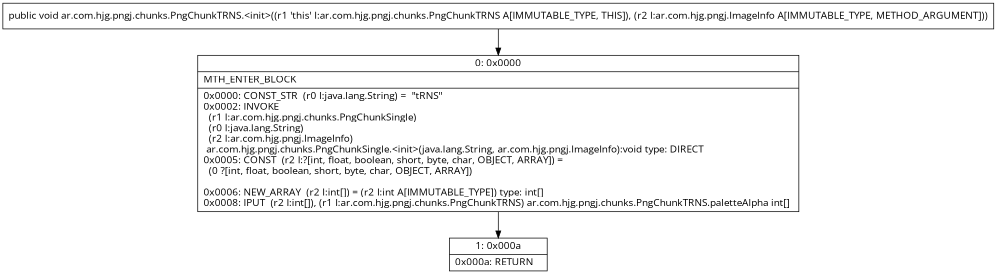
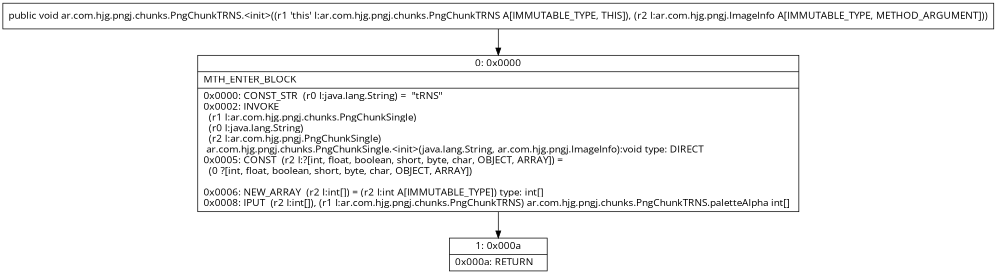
(278, 139) -> (293, 139)
